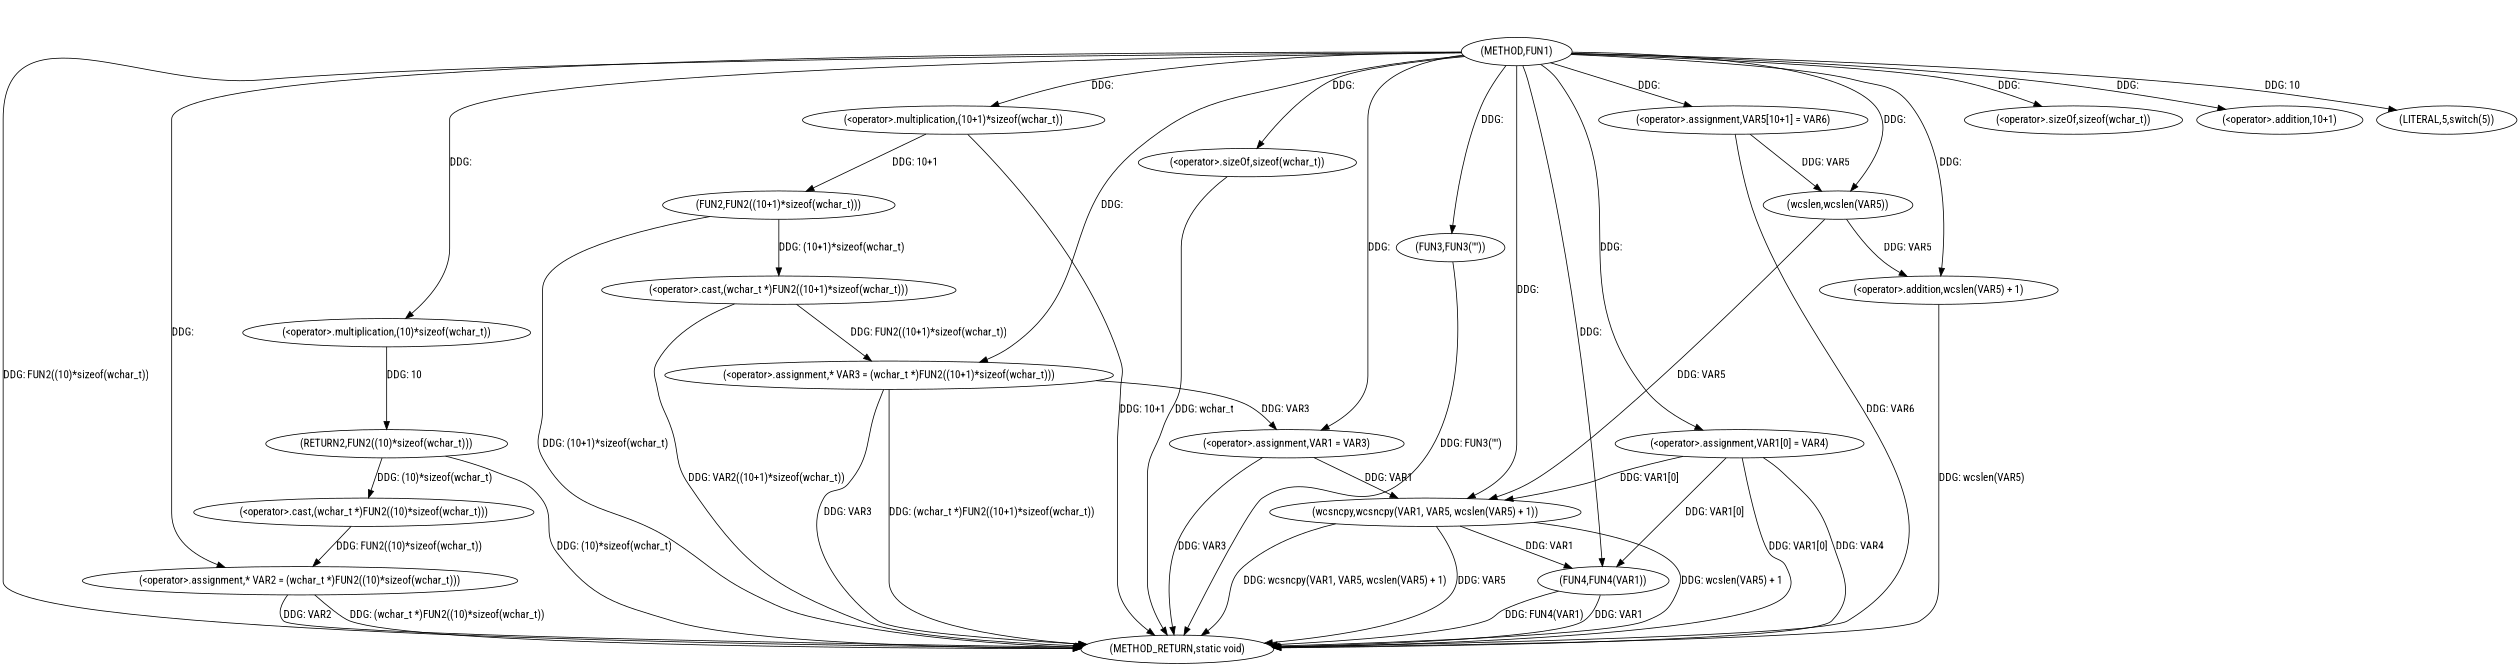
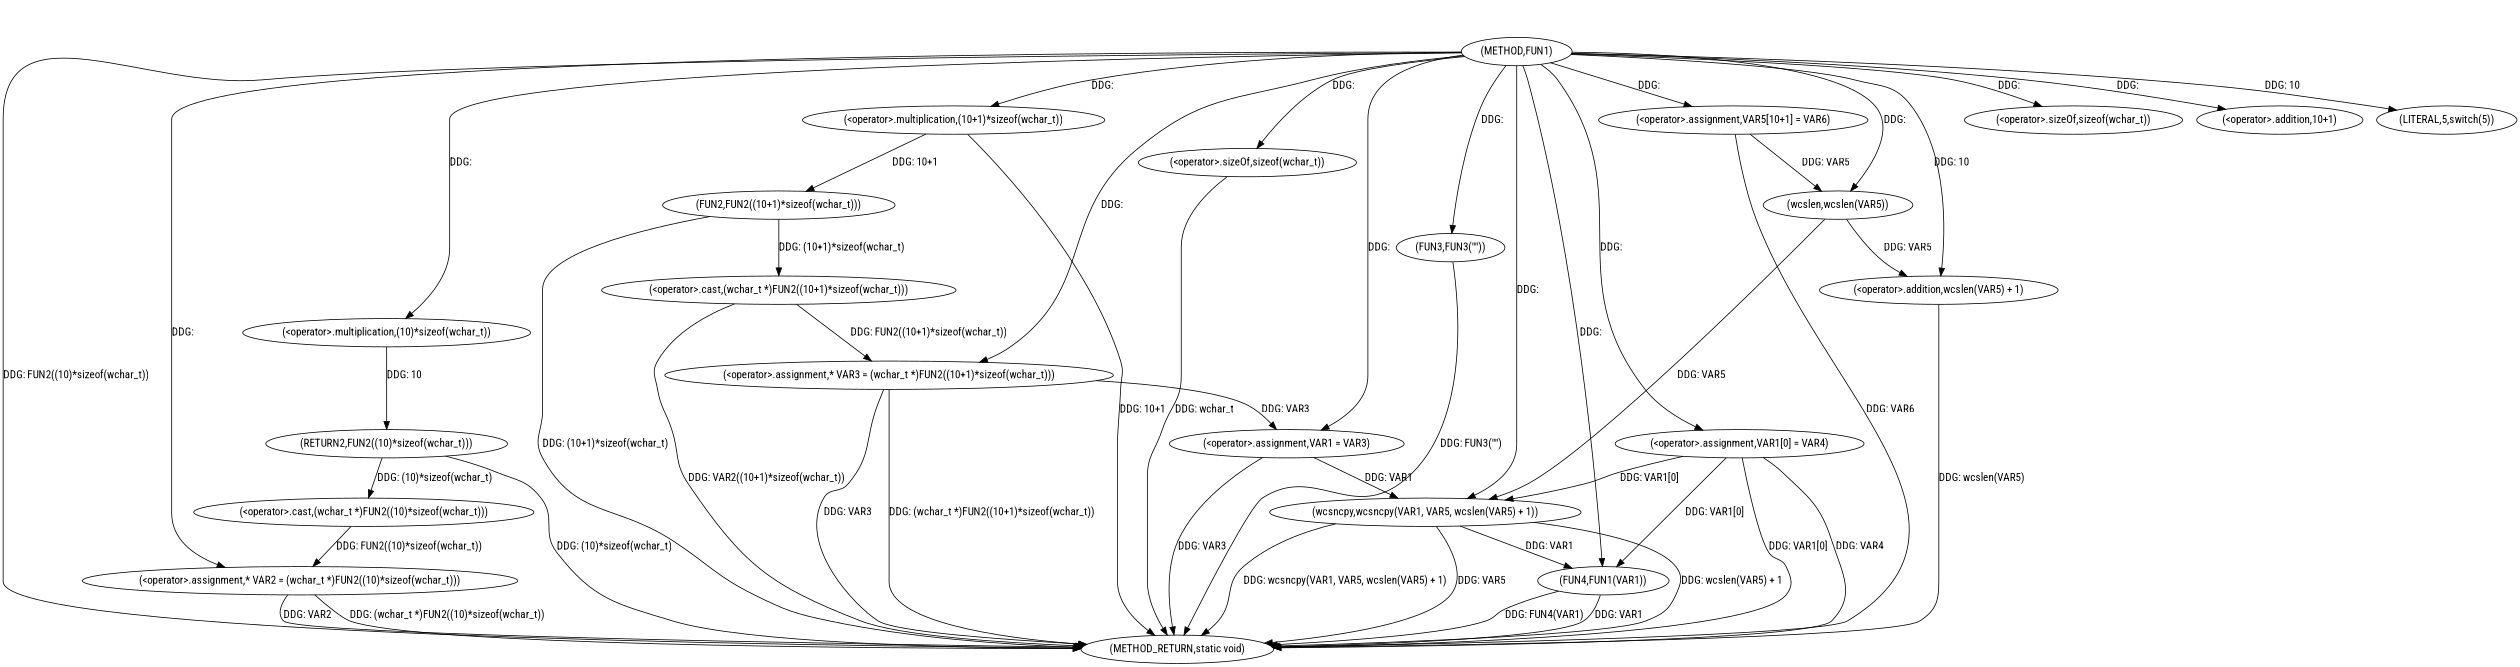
(1952, 163) -> (1952, 163)
(1603, 581) -> (1603, 581)
